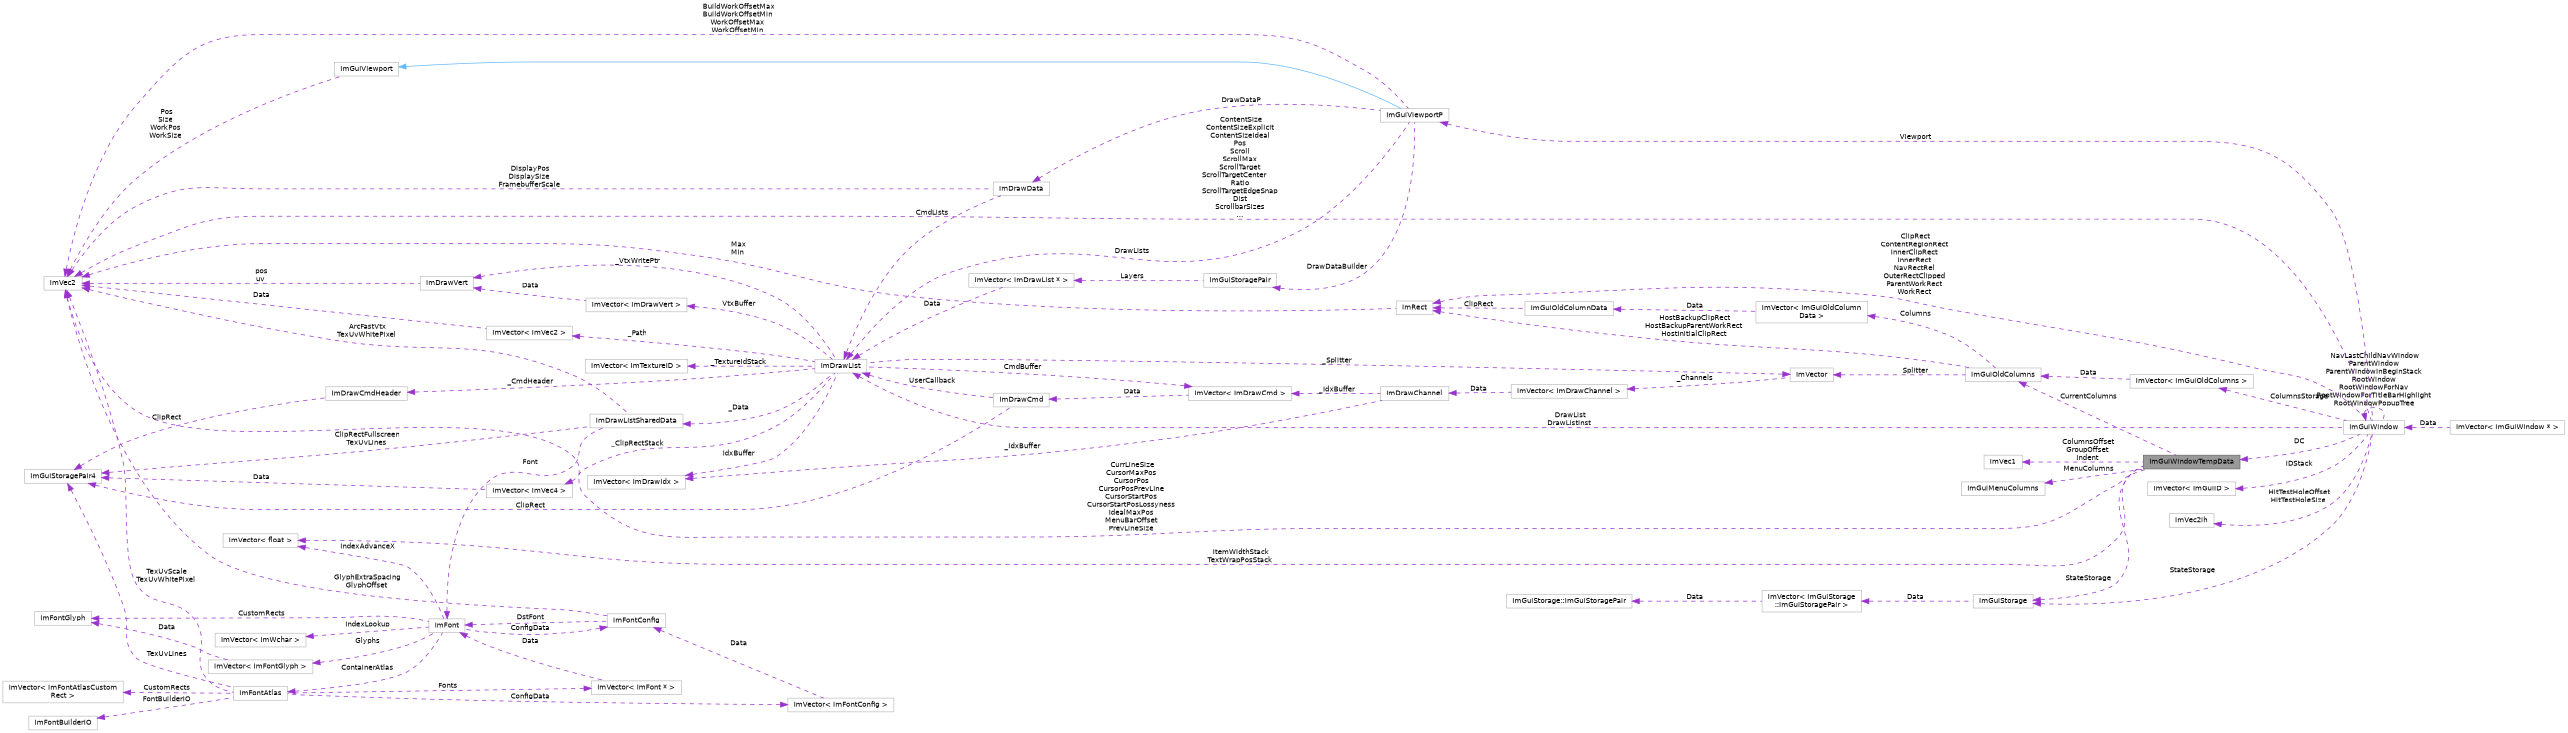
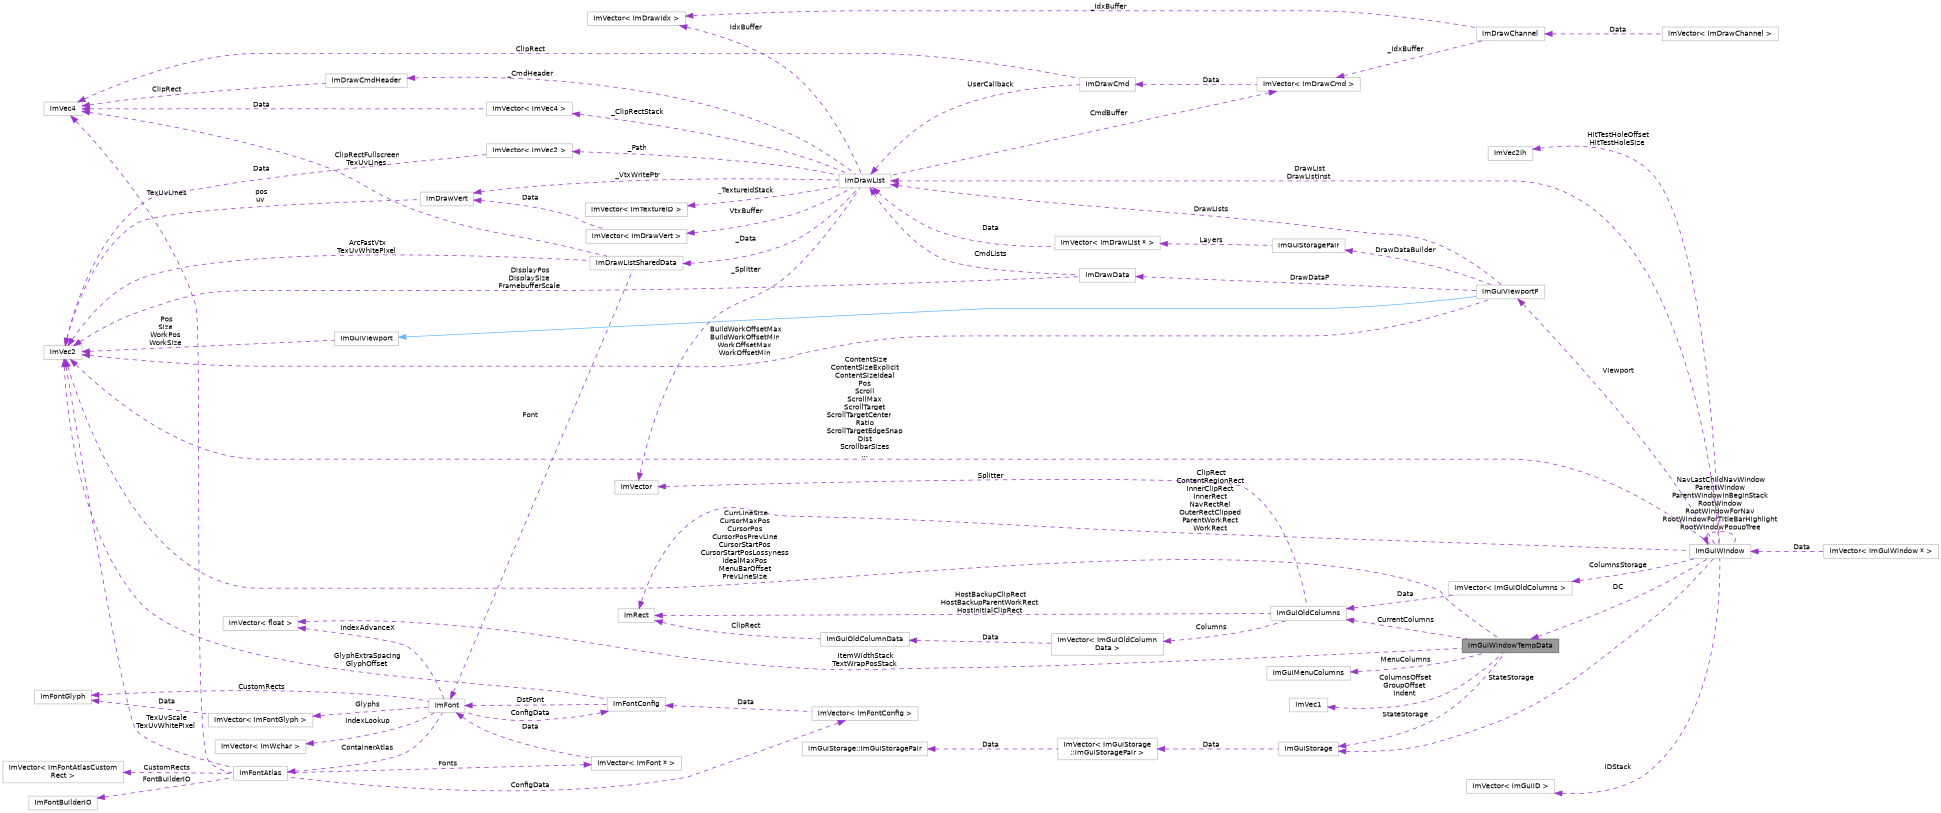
(742, 263) -> none
(1712, 384) -> none
(63, 476) -> (63, 109)
